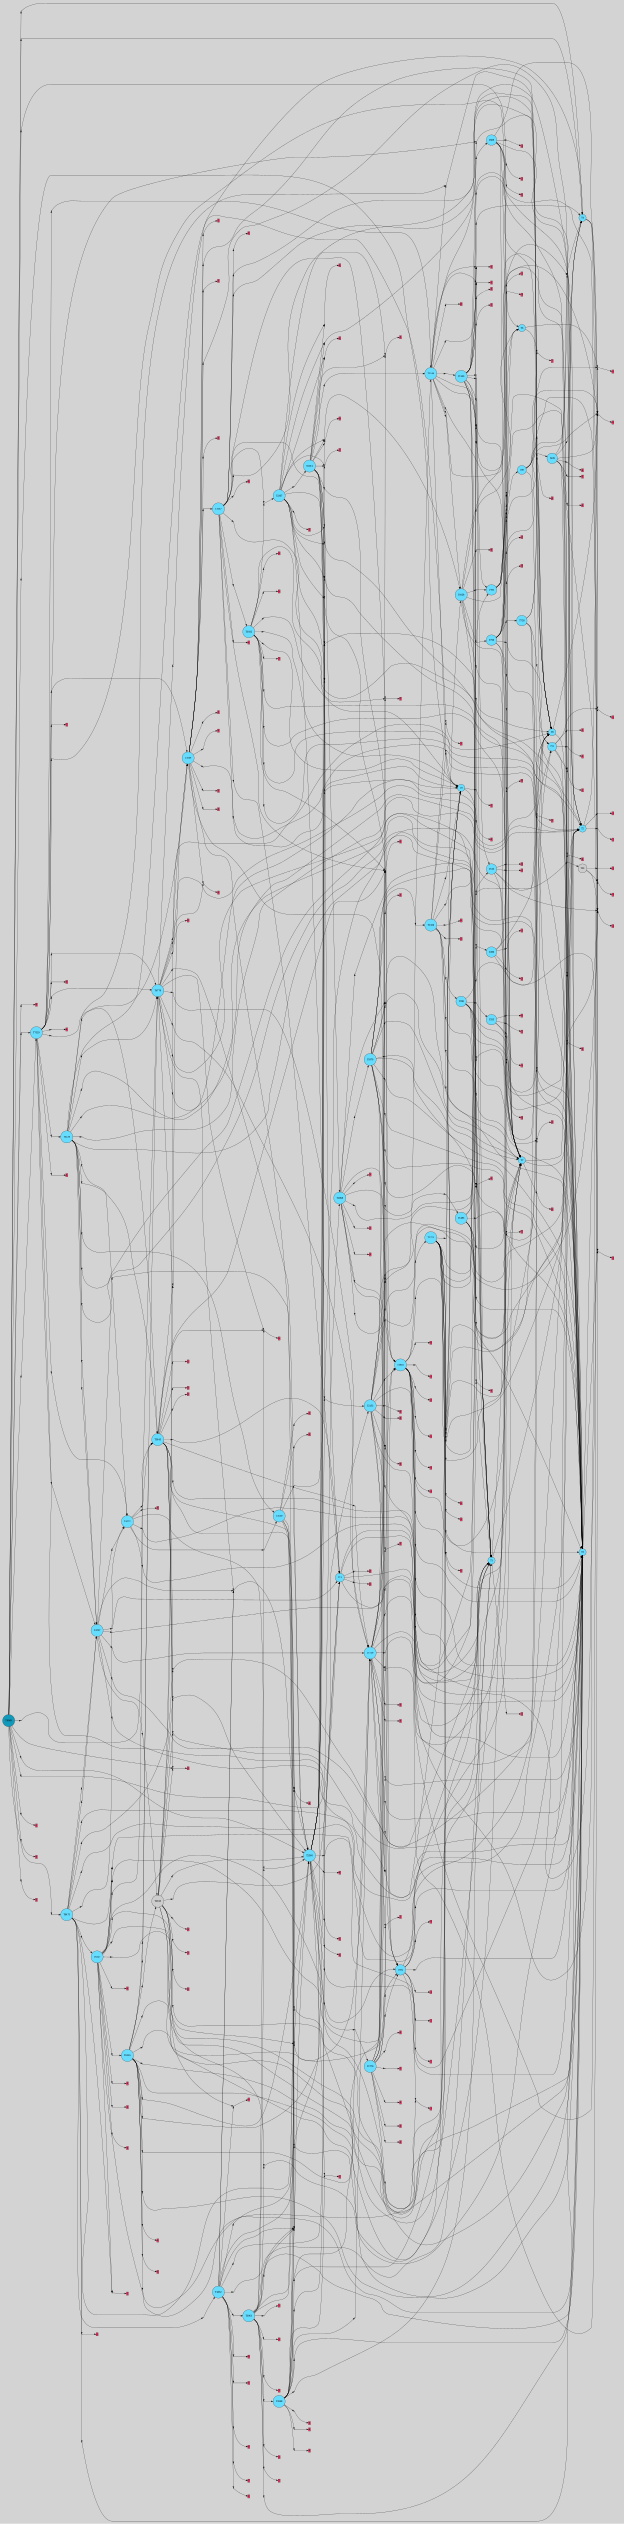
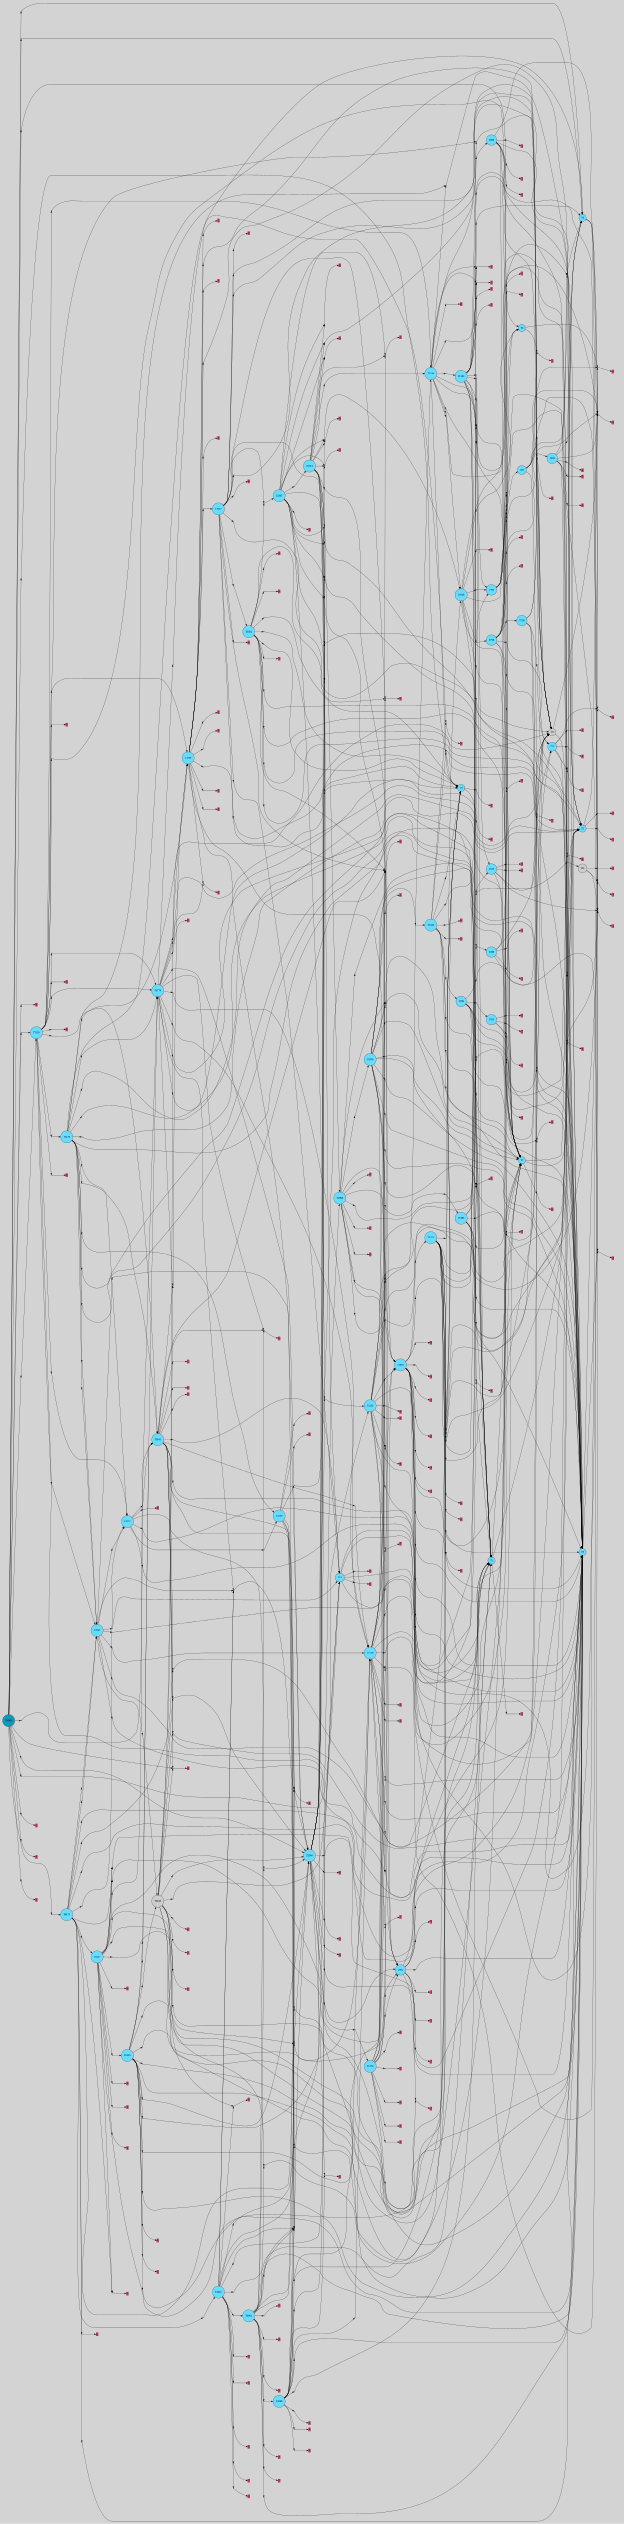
(552, 732) -> (552, 732)
